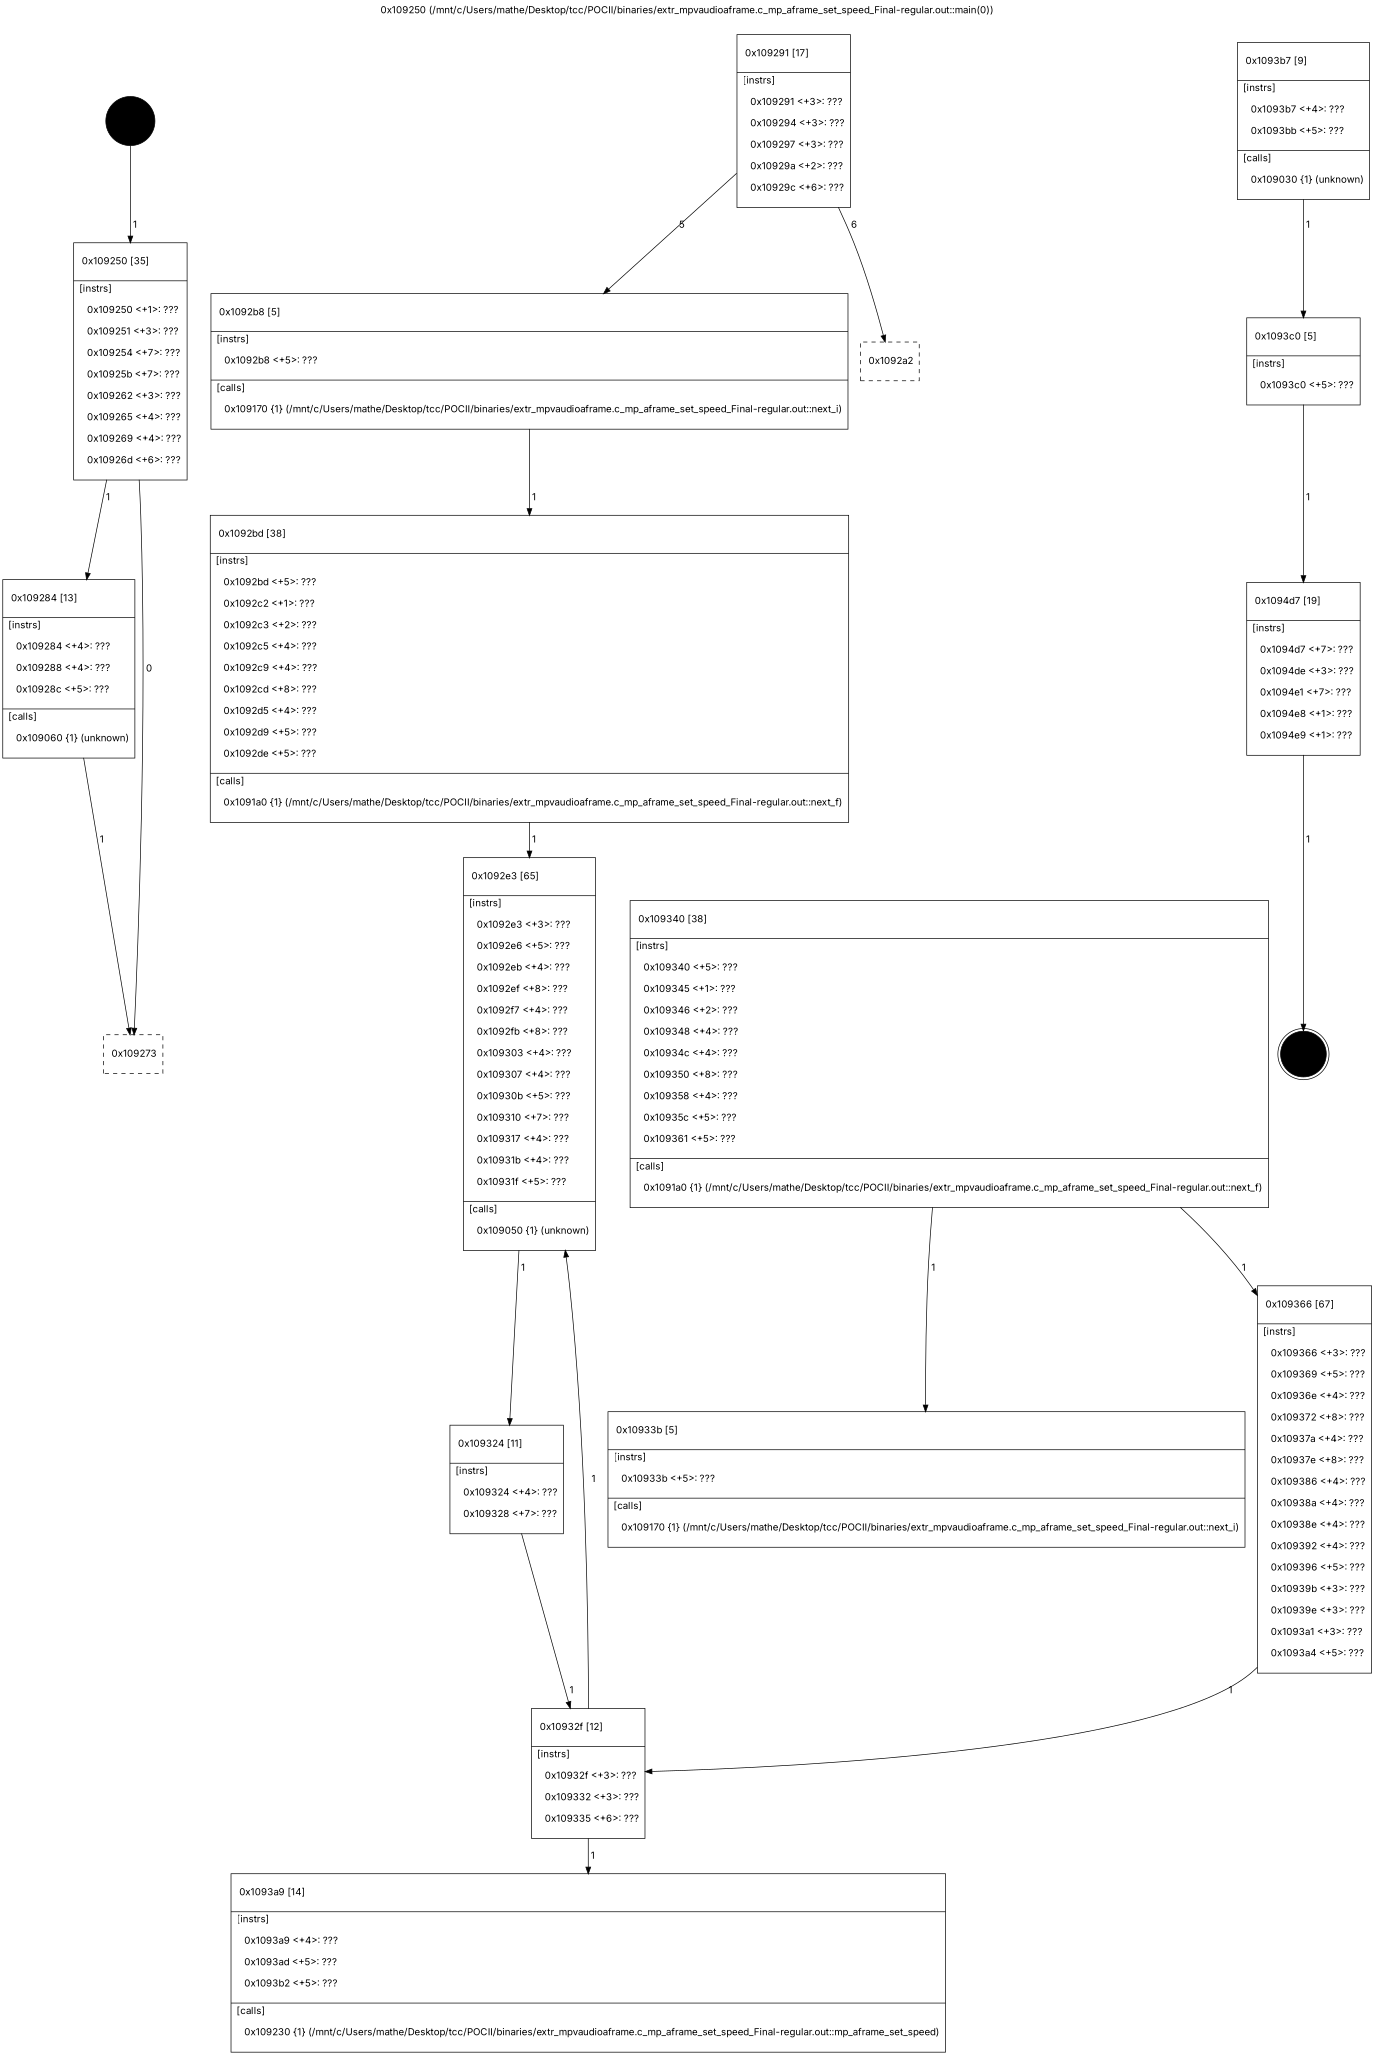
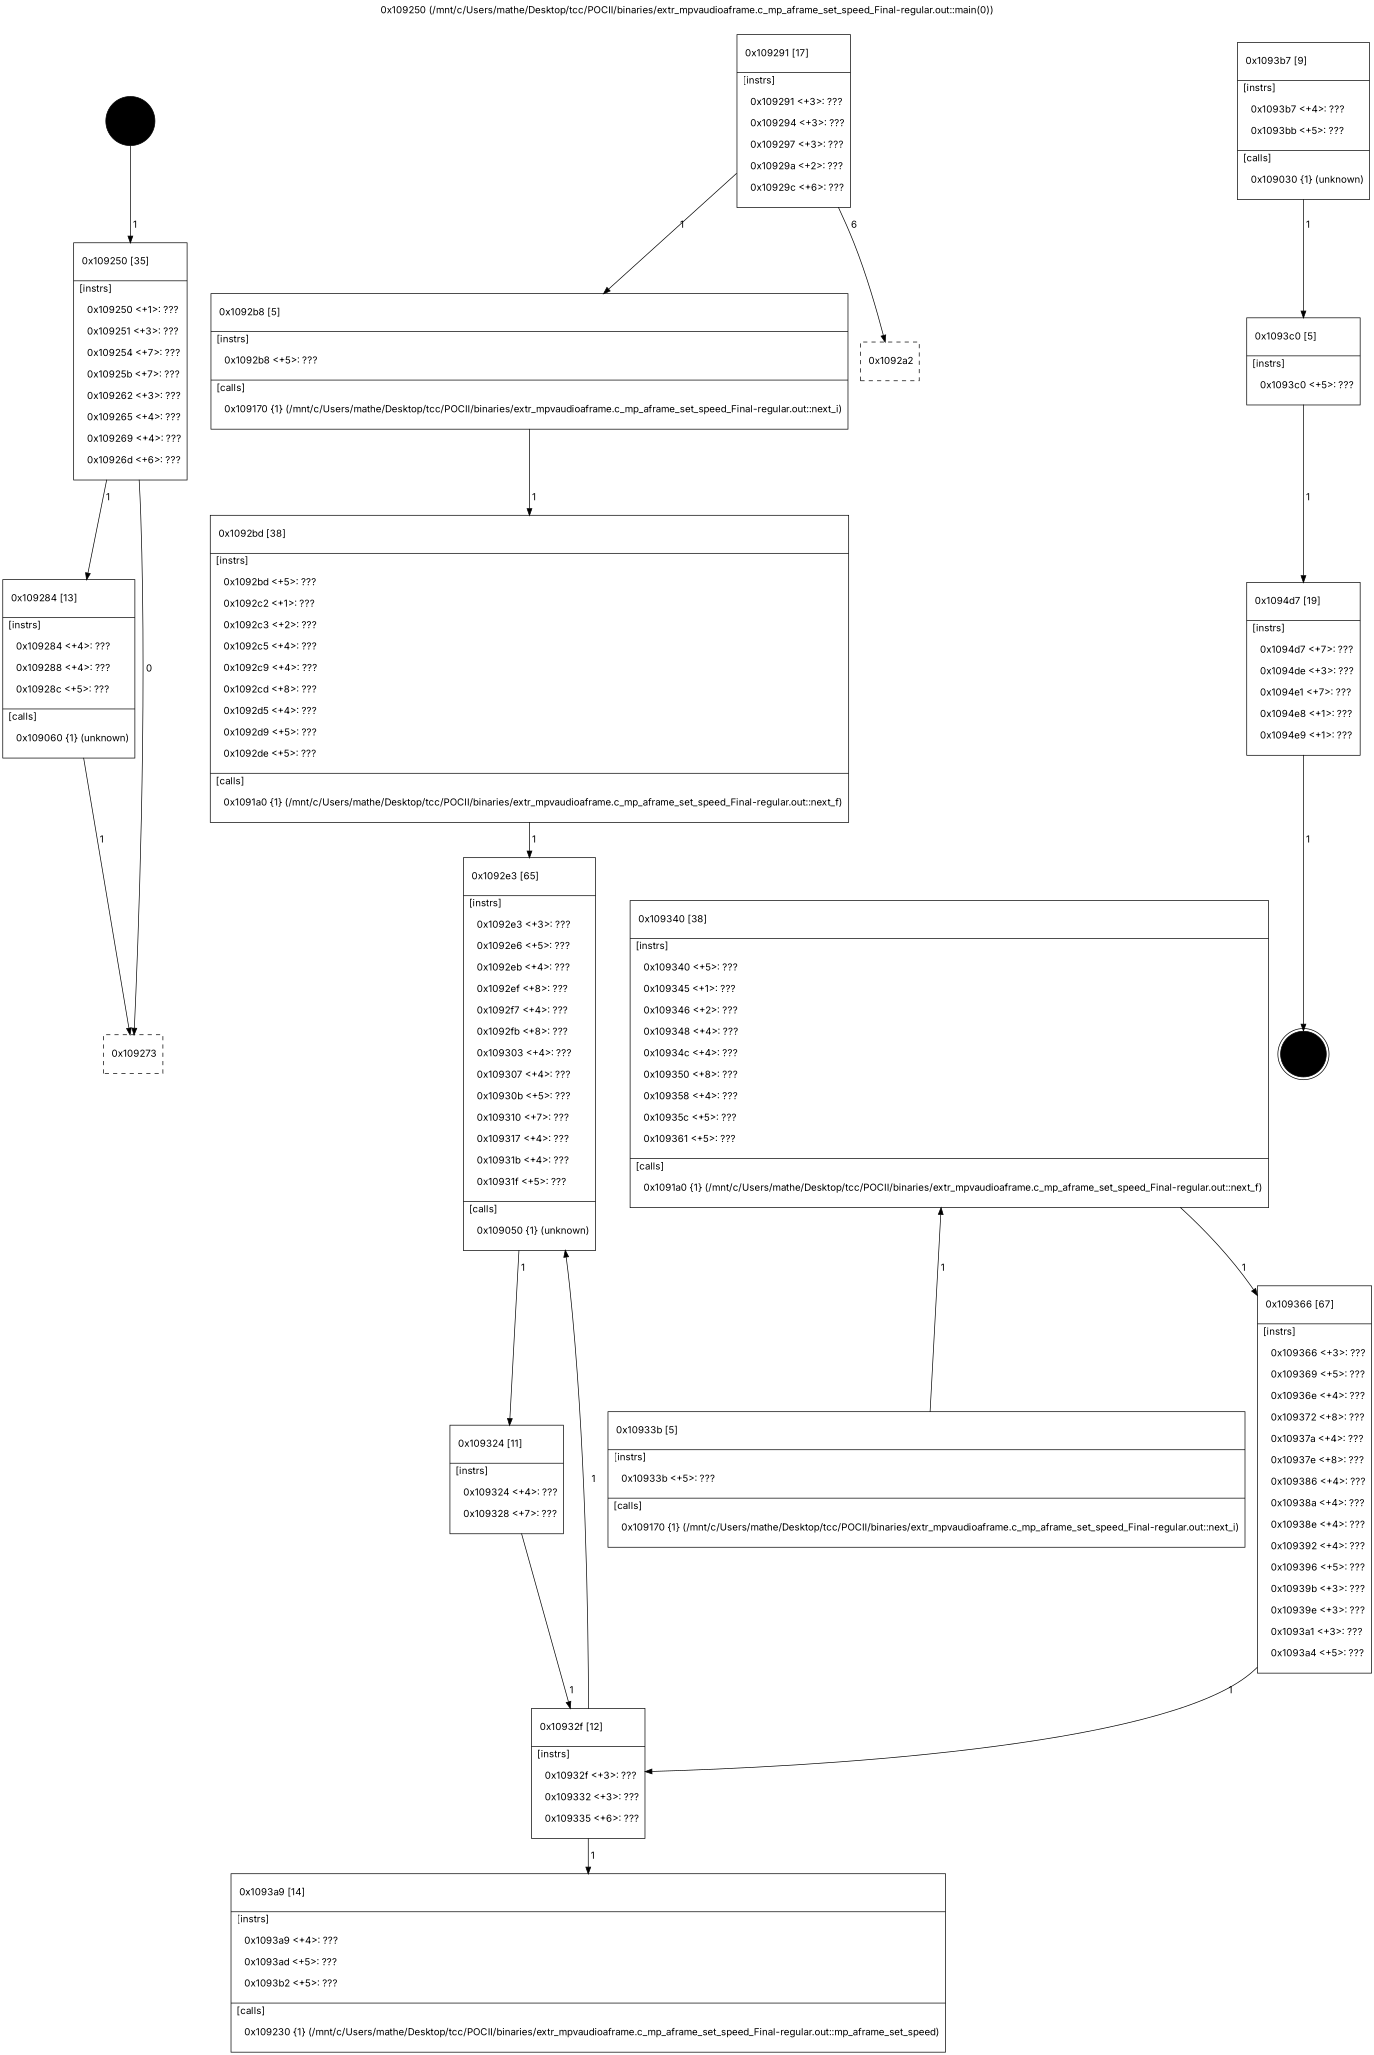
(681, 225) -> (681, 225)
(927, 1306) -> (935, 1313)
